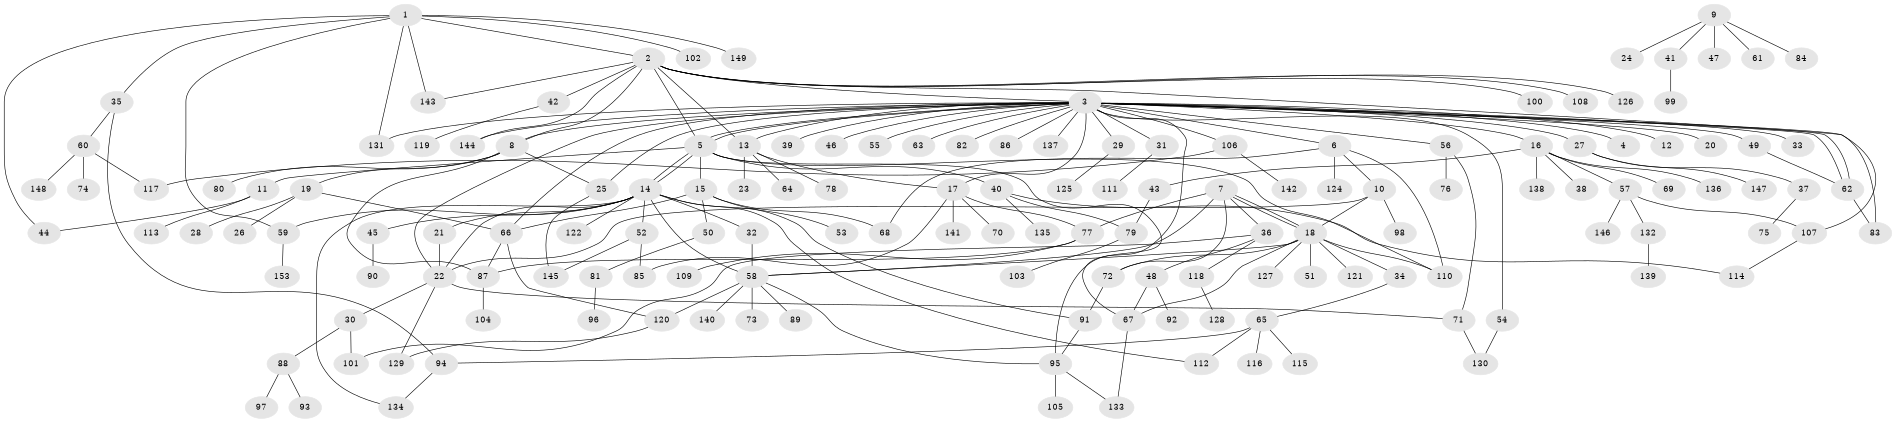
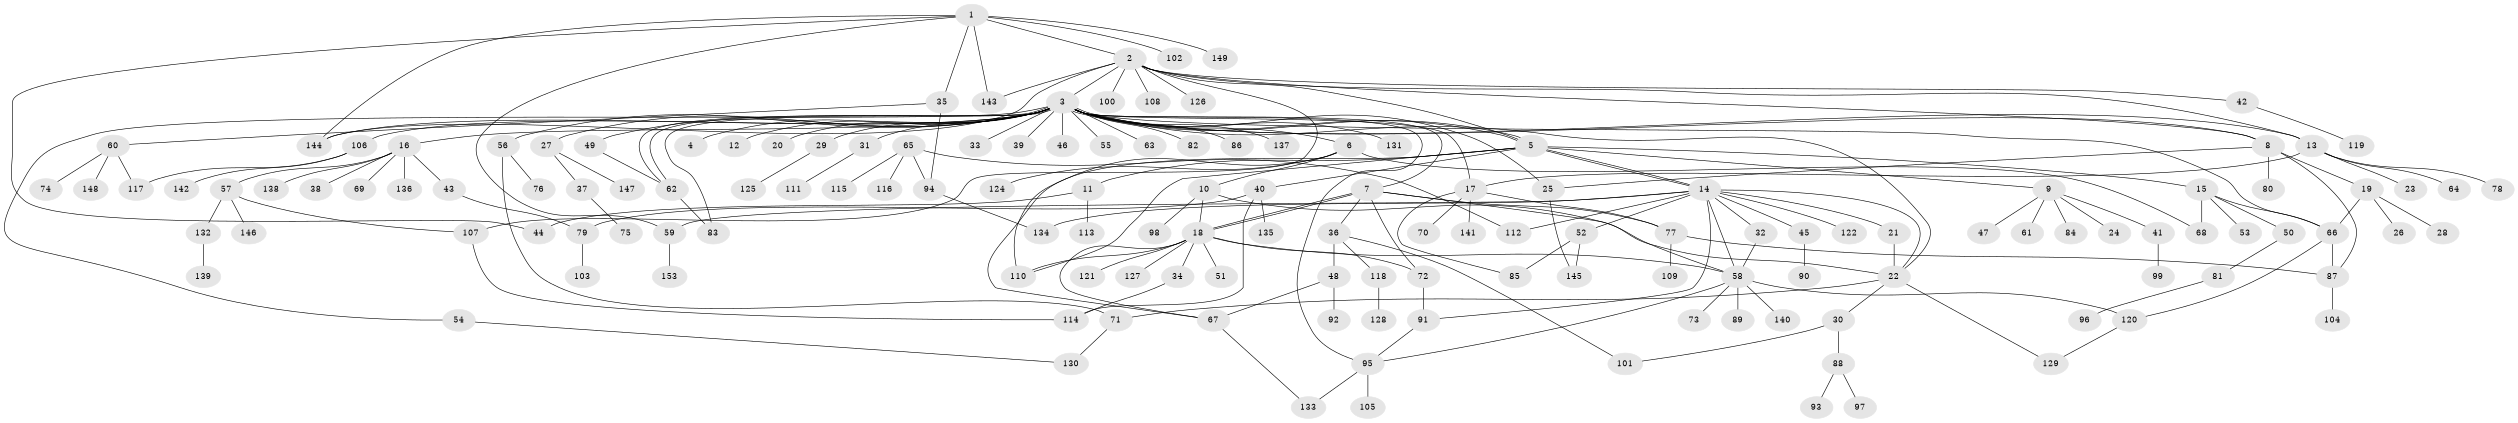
(391, 81) -> (625, 25)
none -> (1301, 118)
none -> (1754, 165)
(1333, 302) -> (1125, 299)
